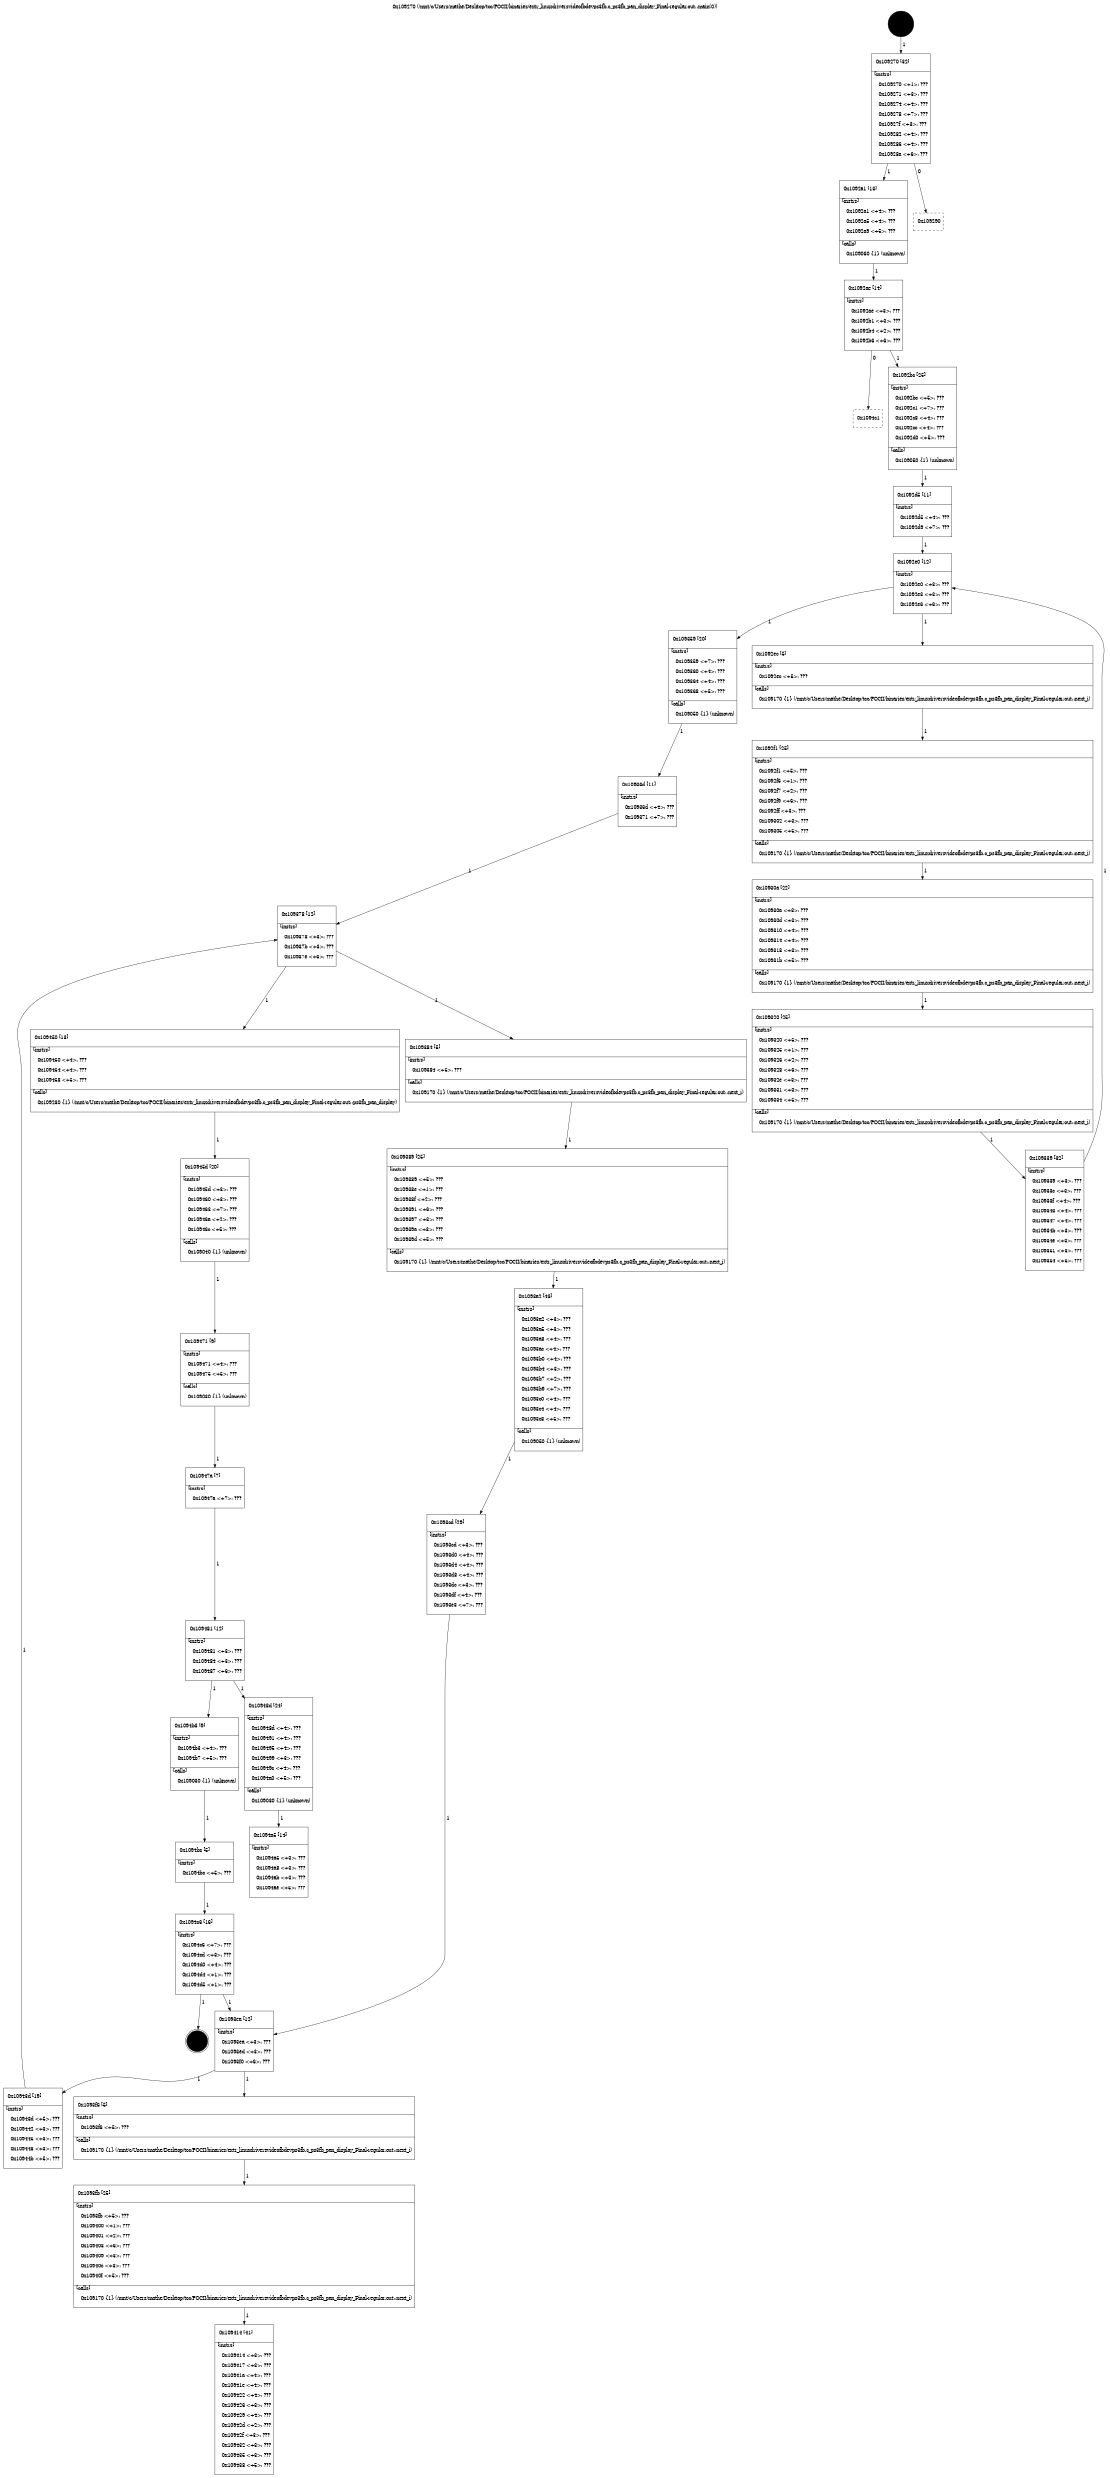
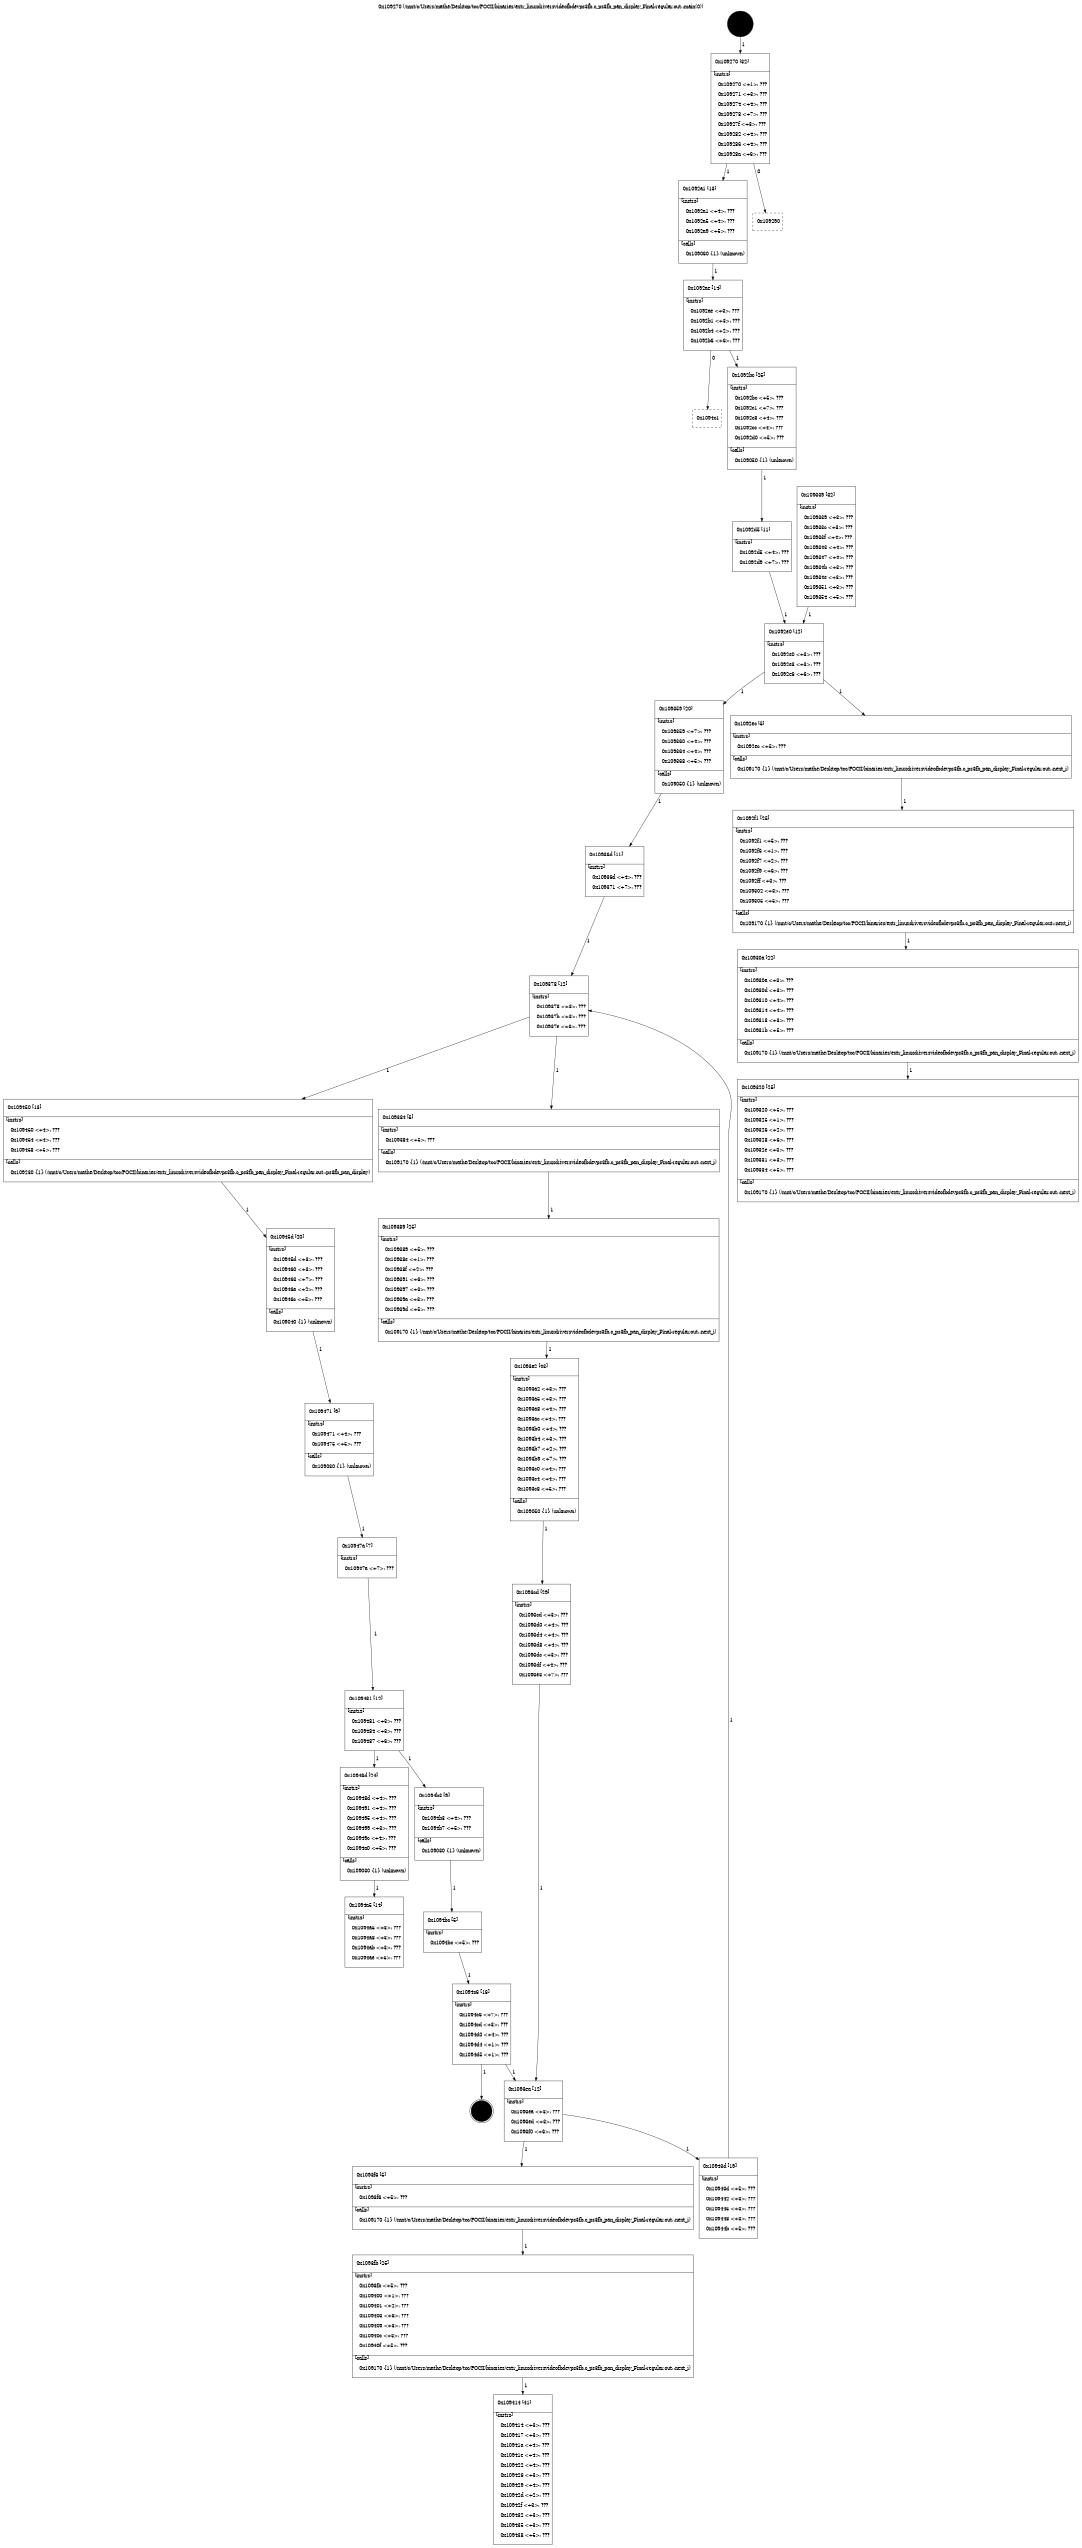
(1002, 1154) -> none
